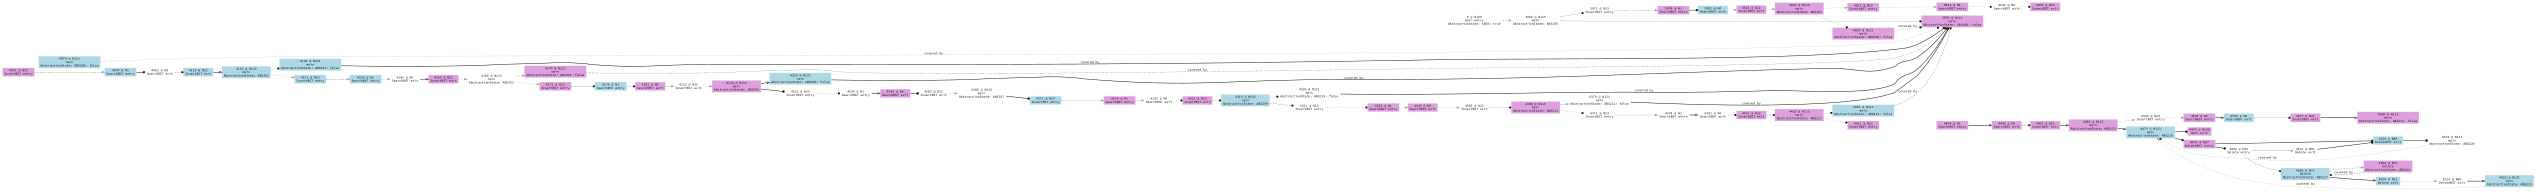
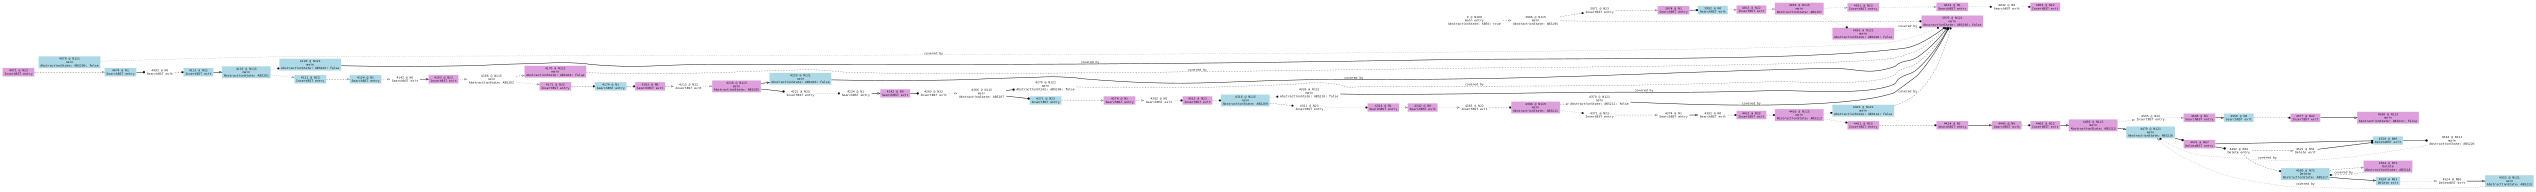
none -> (1045, 86)
none -> (1907, 125)
(2199, 131) -> none
